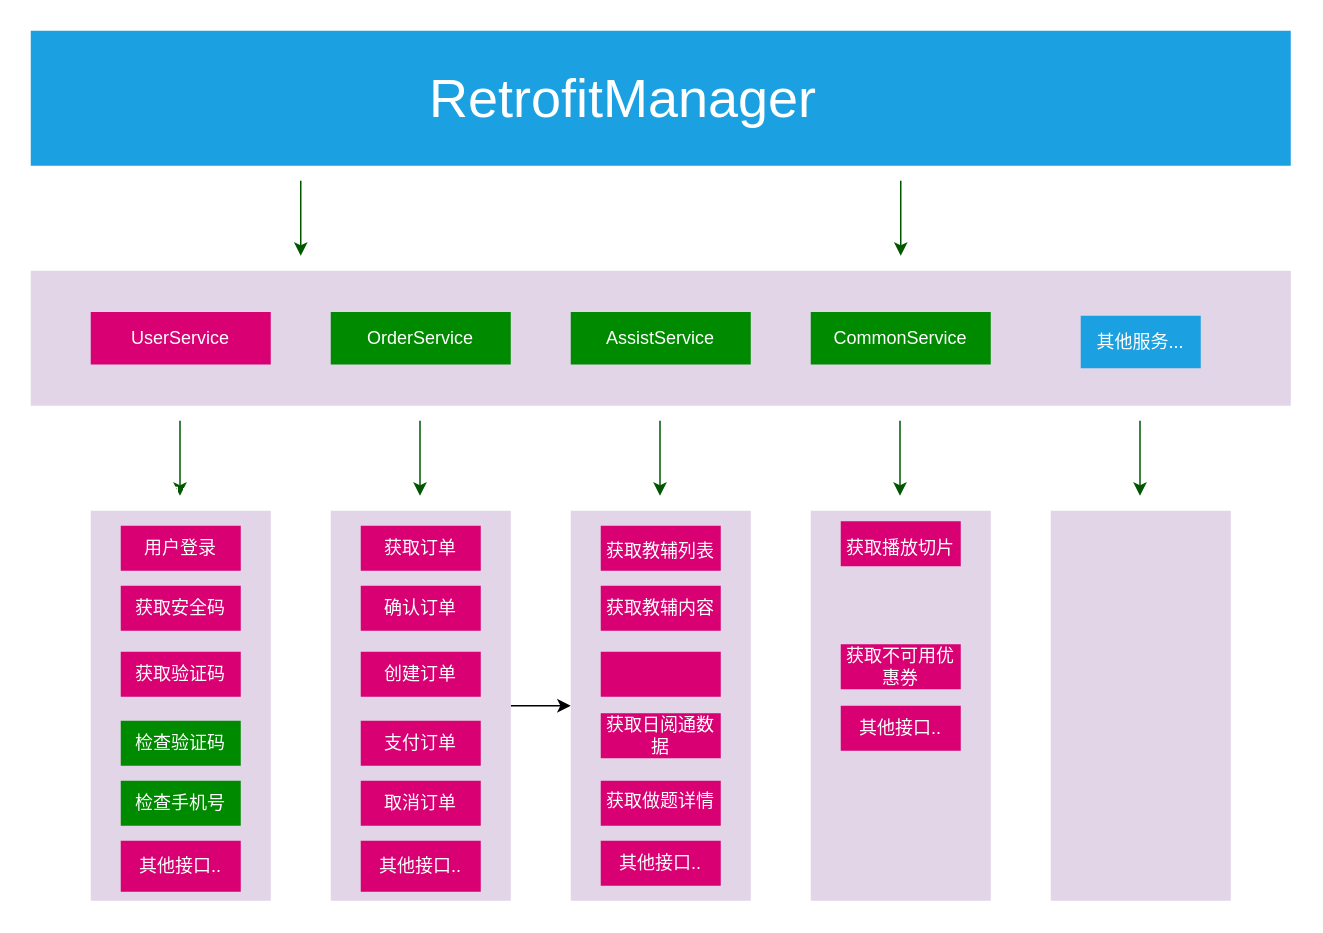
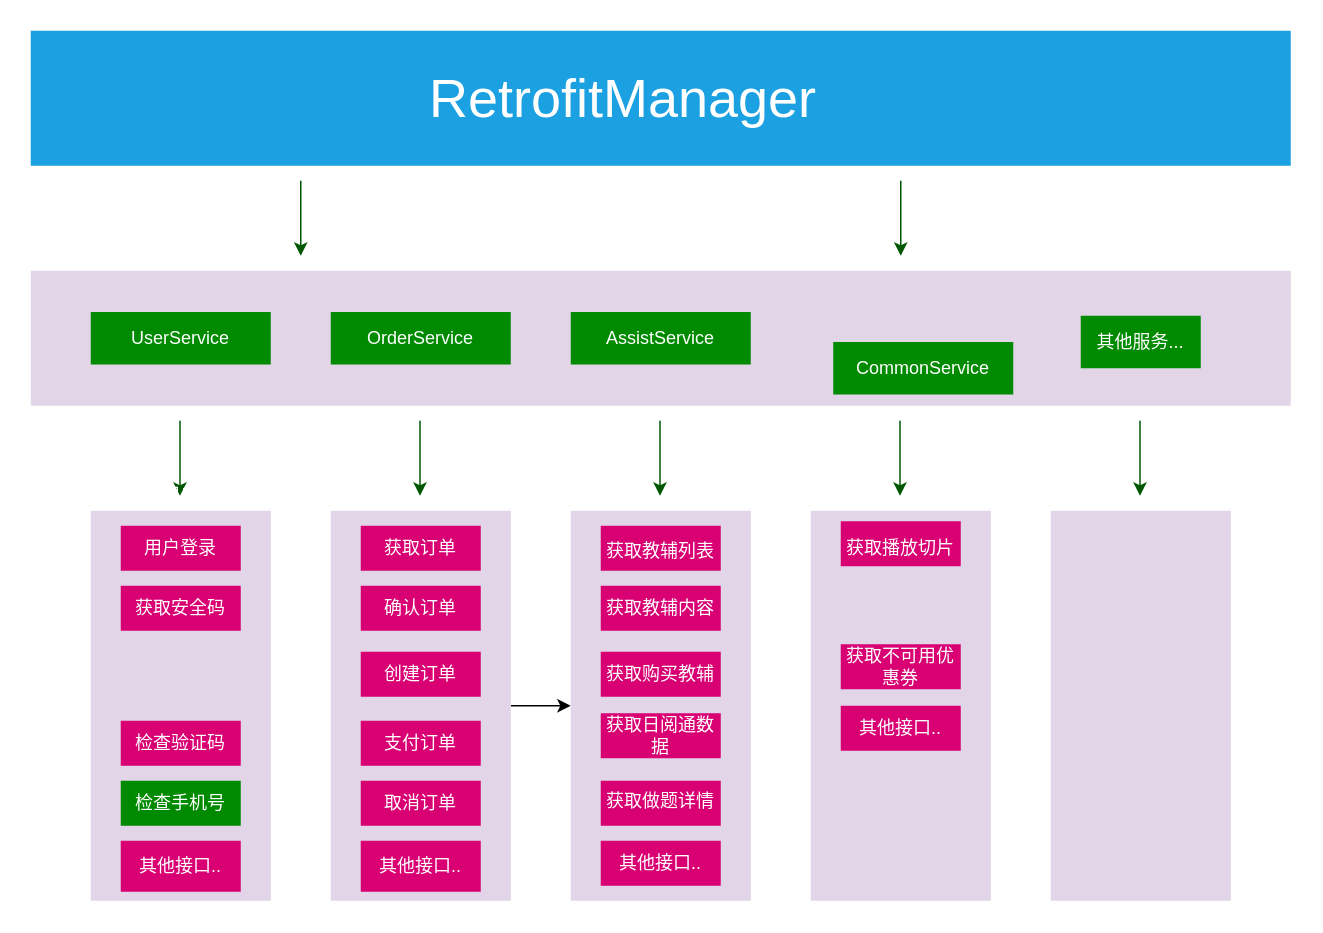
(181, 338) -> (181, 338)
(901, 338) -> (923, 368)
(1141, 342) -> (1141, 342)
(181, 674) -> none
none -> (661, 674)
(181, 743) -> (181, 743)
